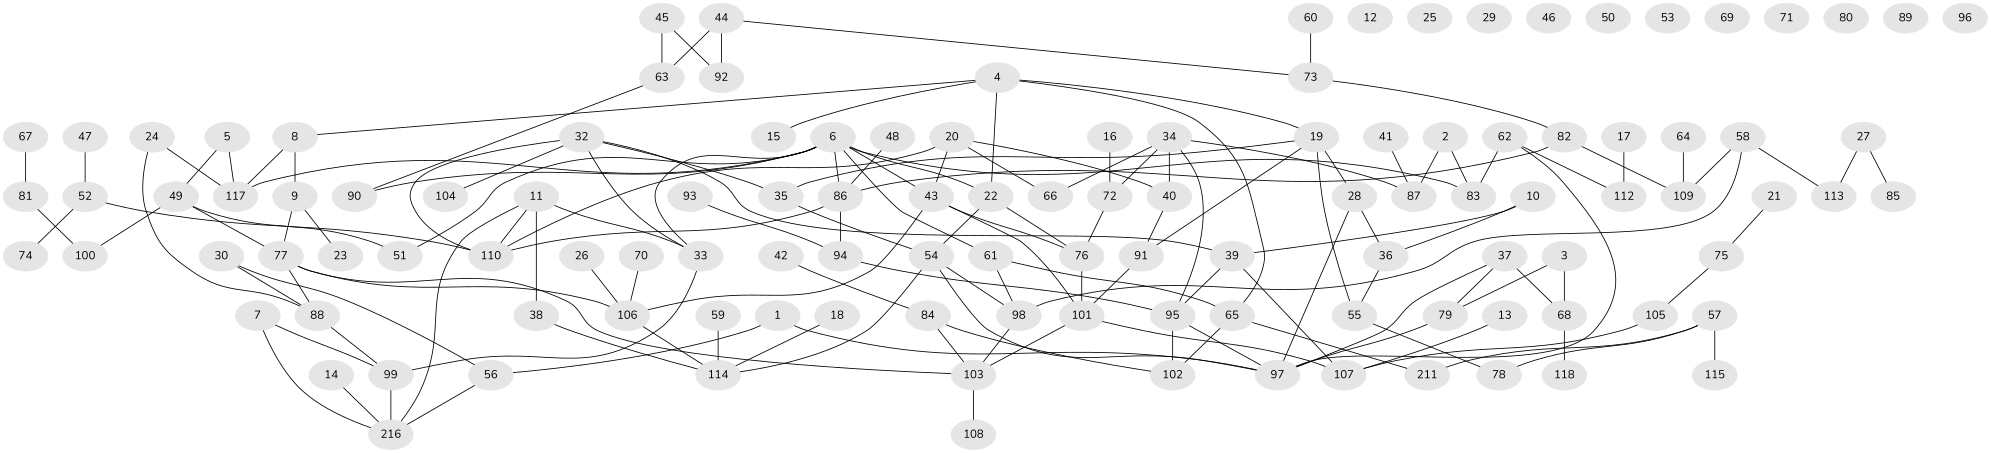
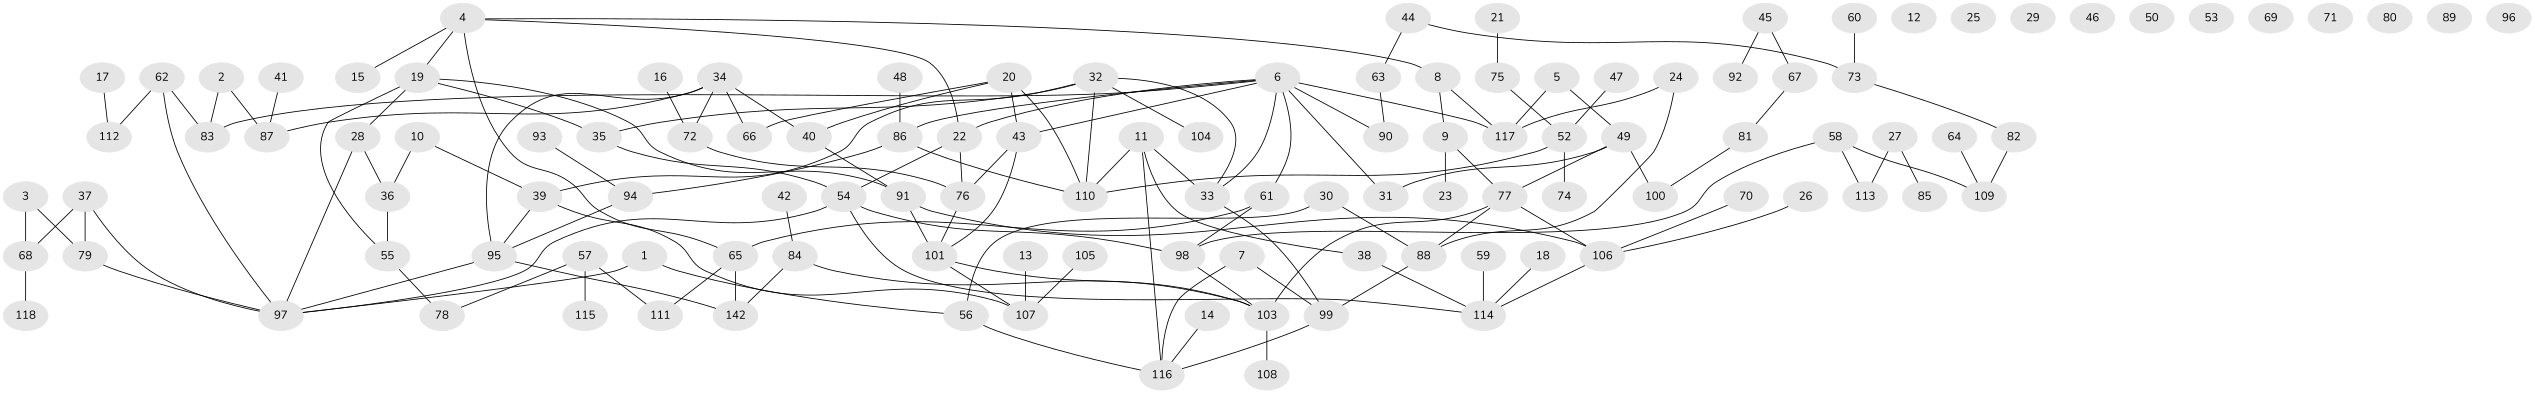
(662, 48) -> (1780, 47)
(721, 48) -> none
(1205, 177) -> none
(400, 256) -> (1386, 197)
(1688, 286) -> (1527, 104)
(801, 294) -> (1236, 228)
(1173, 375) -> (735, 316)
(1427, 375) -> (660, 316)
(391, 435) -> (1162, 375)
